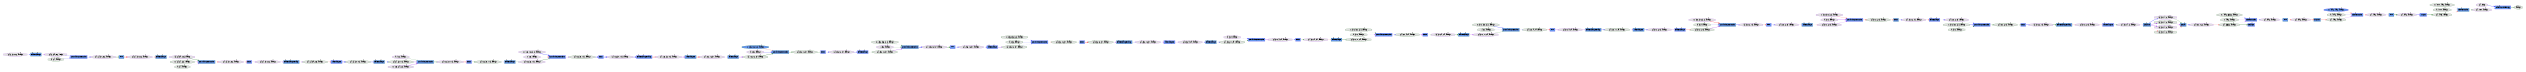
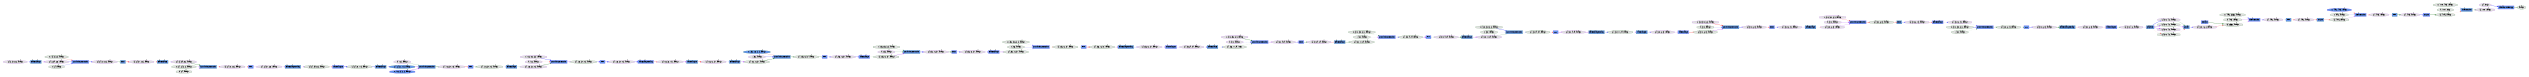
(2442, 10) -> (2445, 10)
(2243, 25) -> (2215, 23)
none -> (1235, 37)
(1232, 42) -> (1235, 47)
(56, 55) -> (57, 62)
none -> (57, 57)
(401, 62) -> (402, 67)
(401, 67) -> (402, 72)
